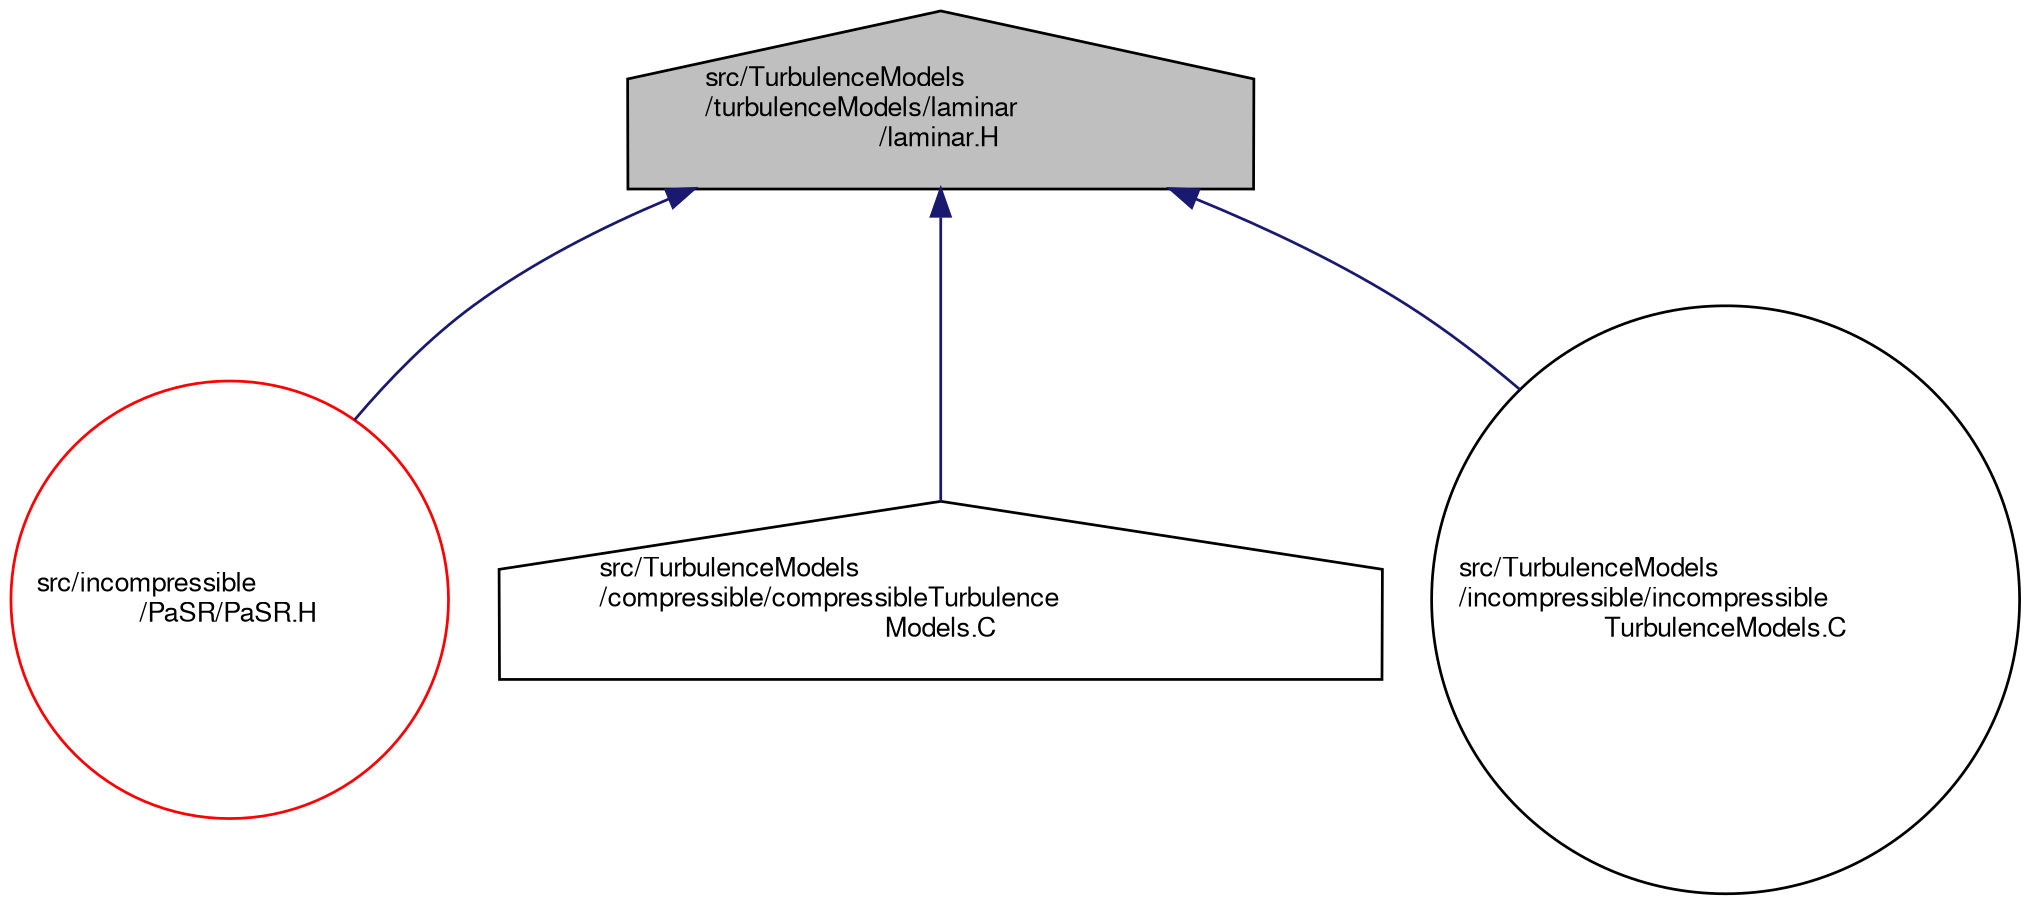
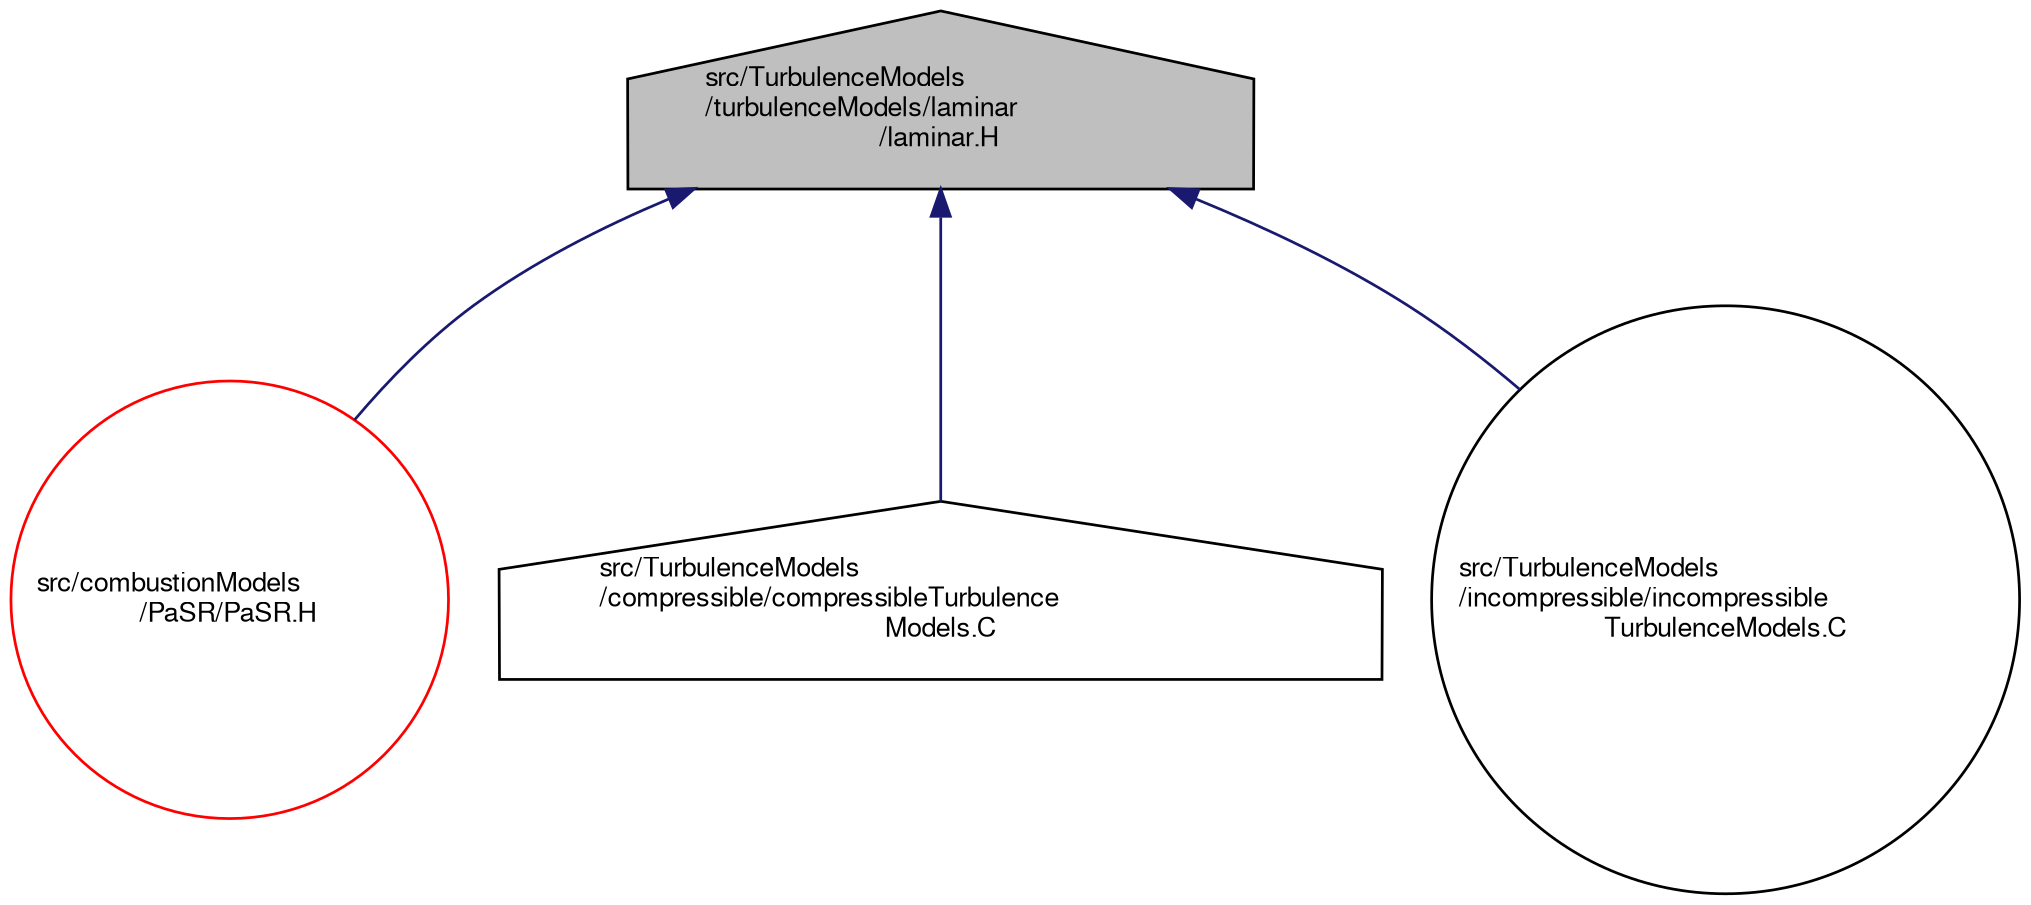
(230, 600) -> (230, 600)
